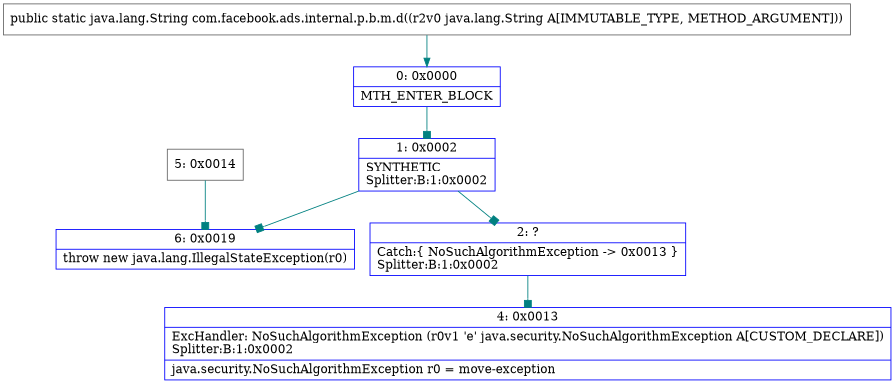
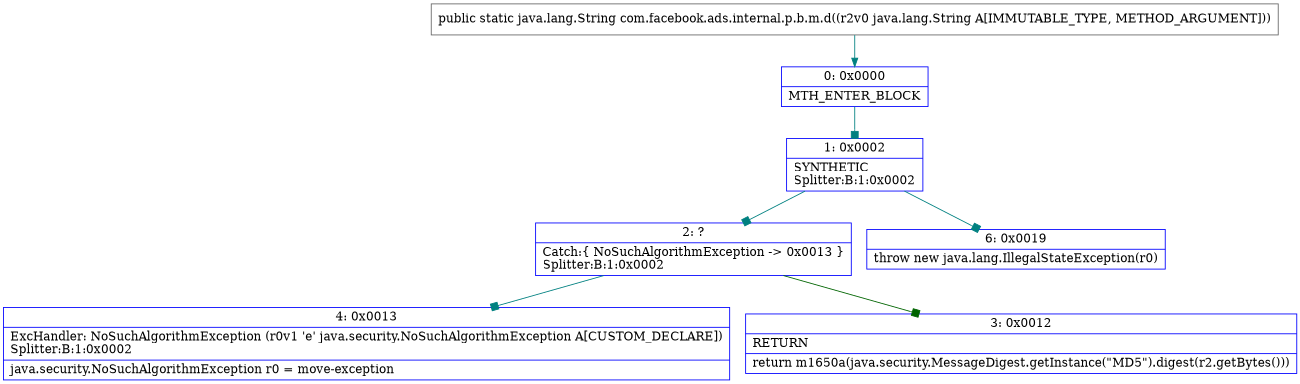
(205, 165) -> none
none -> (1021, 344)
